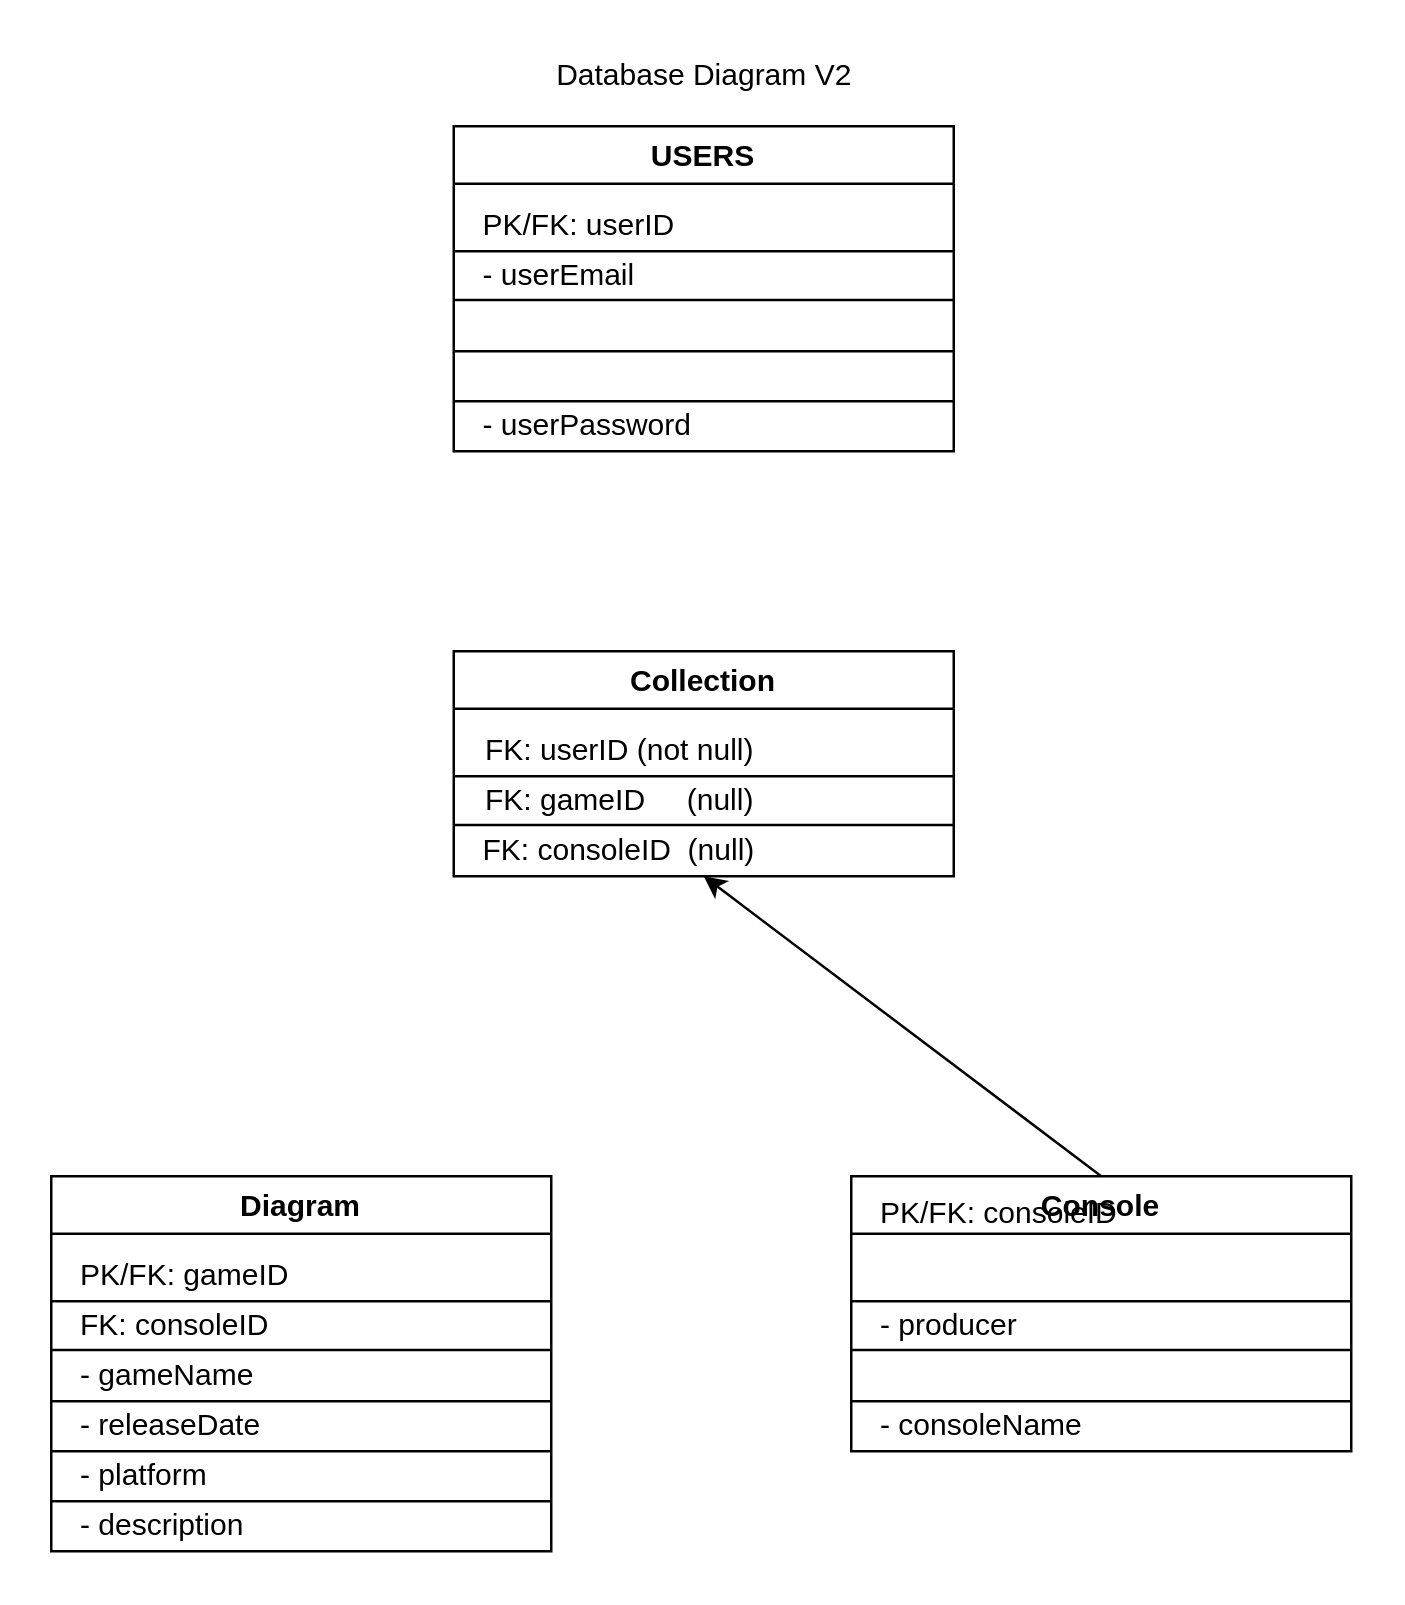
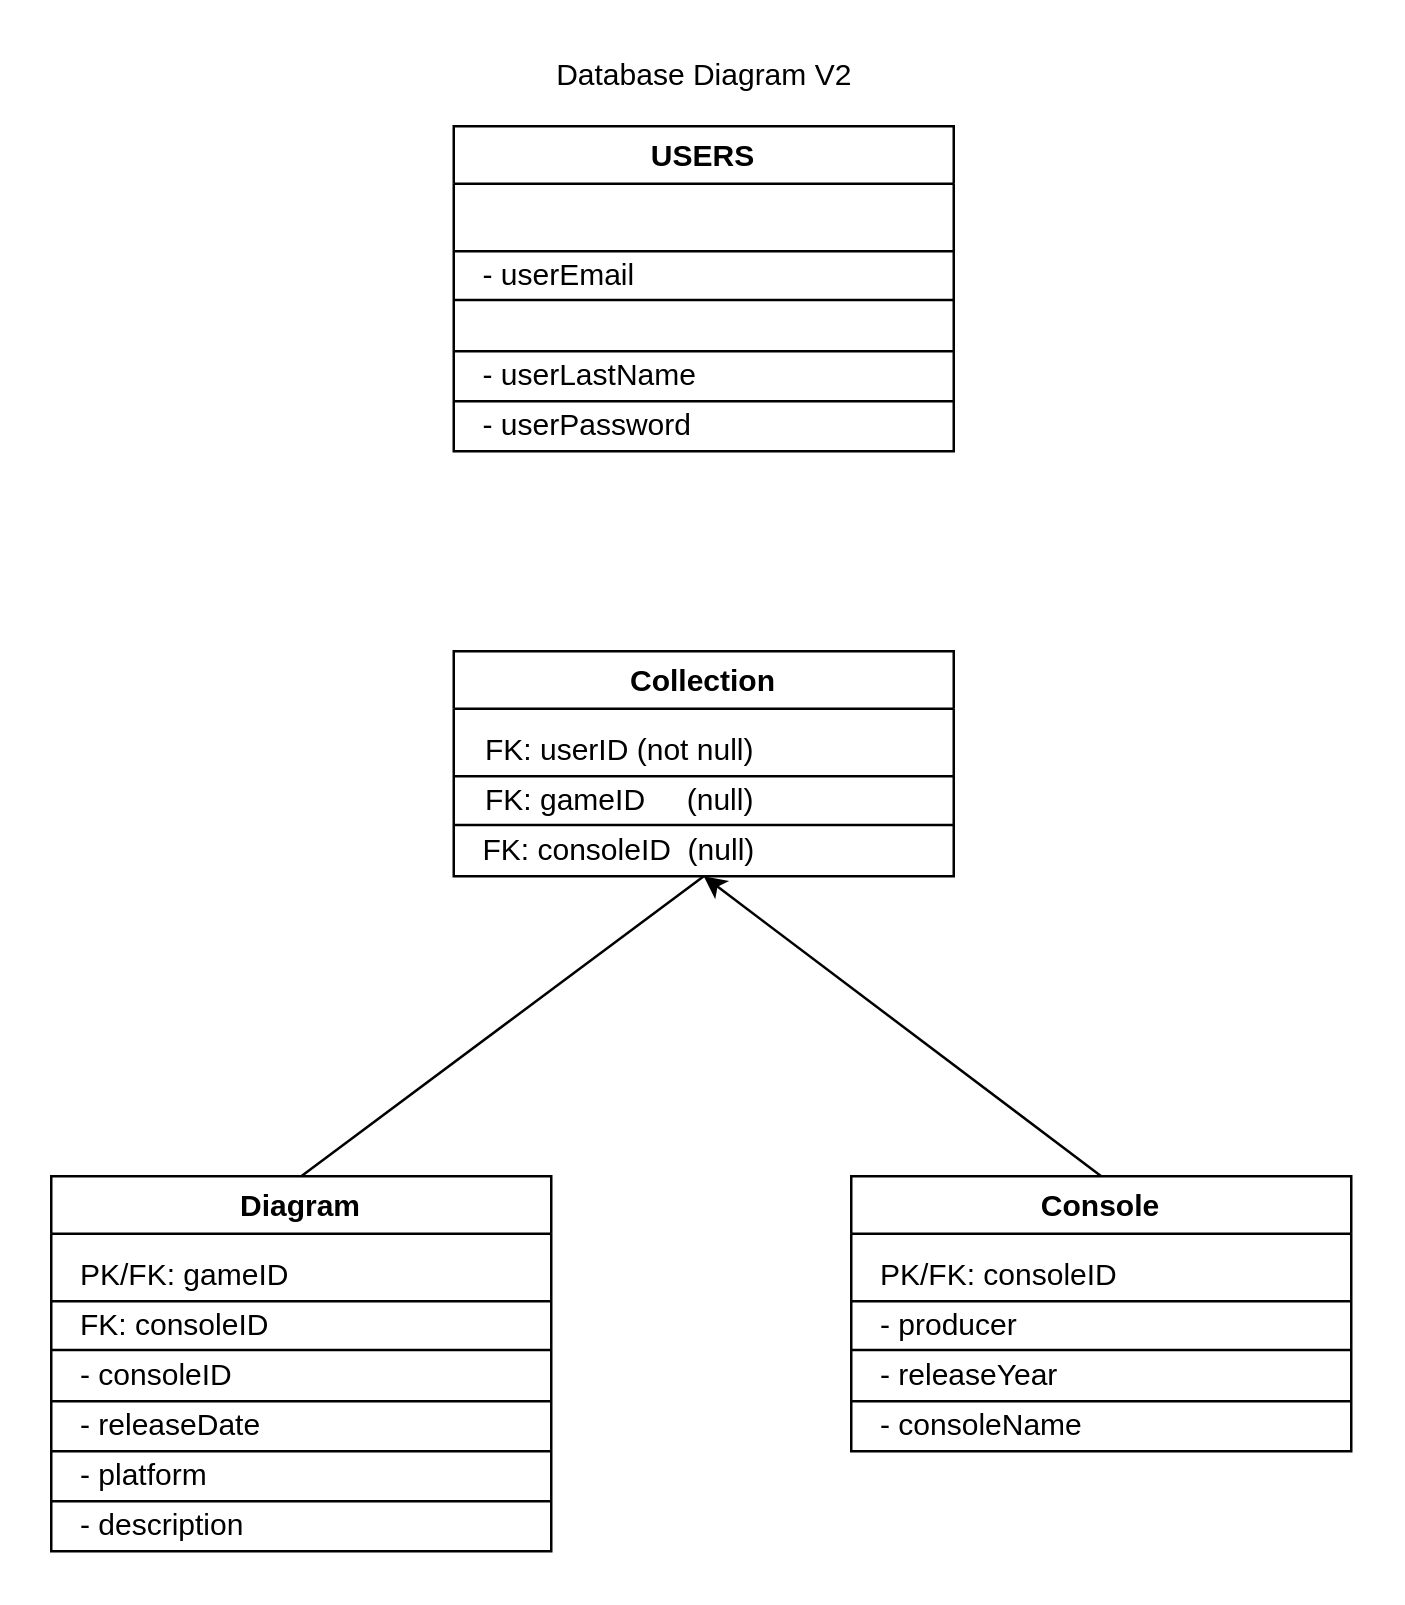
(704, 226) -> none
none -> (704, 376)
none -> (499, 1029)
(1101, 1214) -> (1101, 1276)
(161, 1376) -> (166, 1376)
none -> (1101, 1376)
